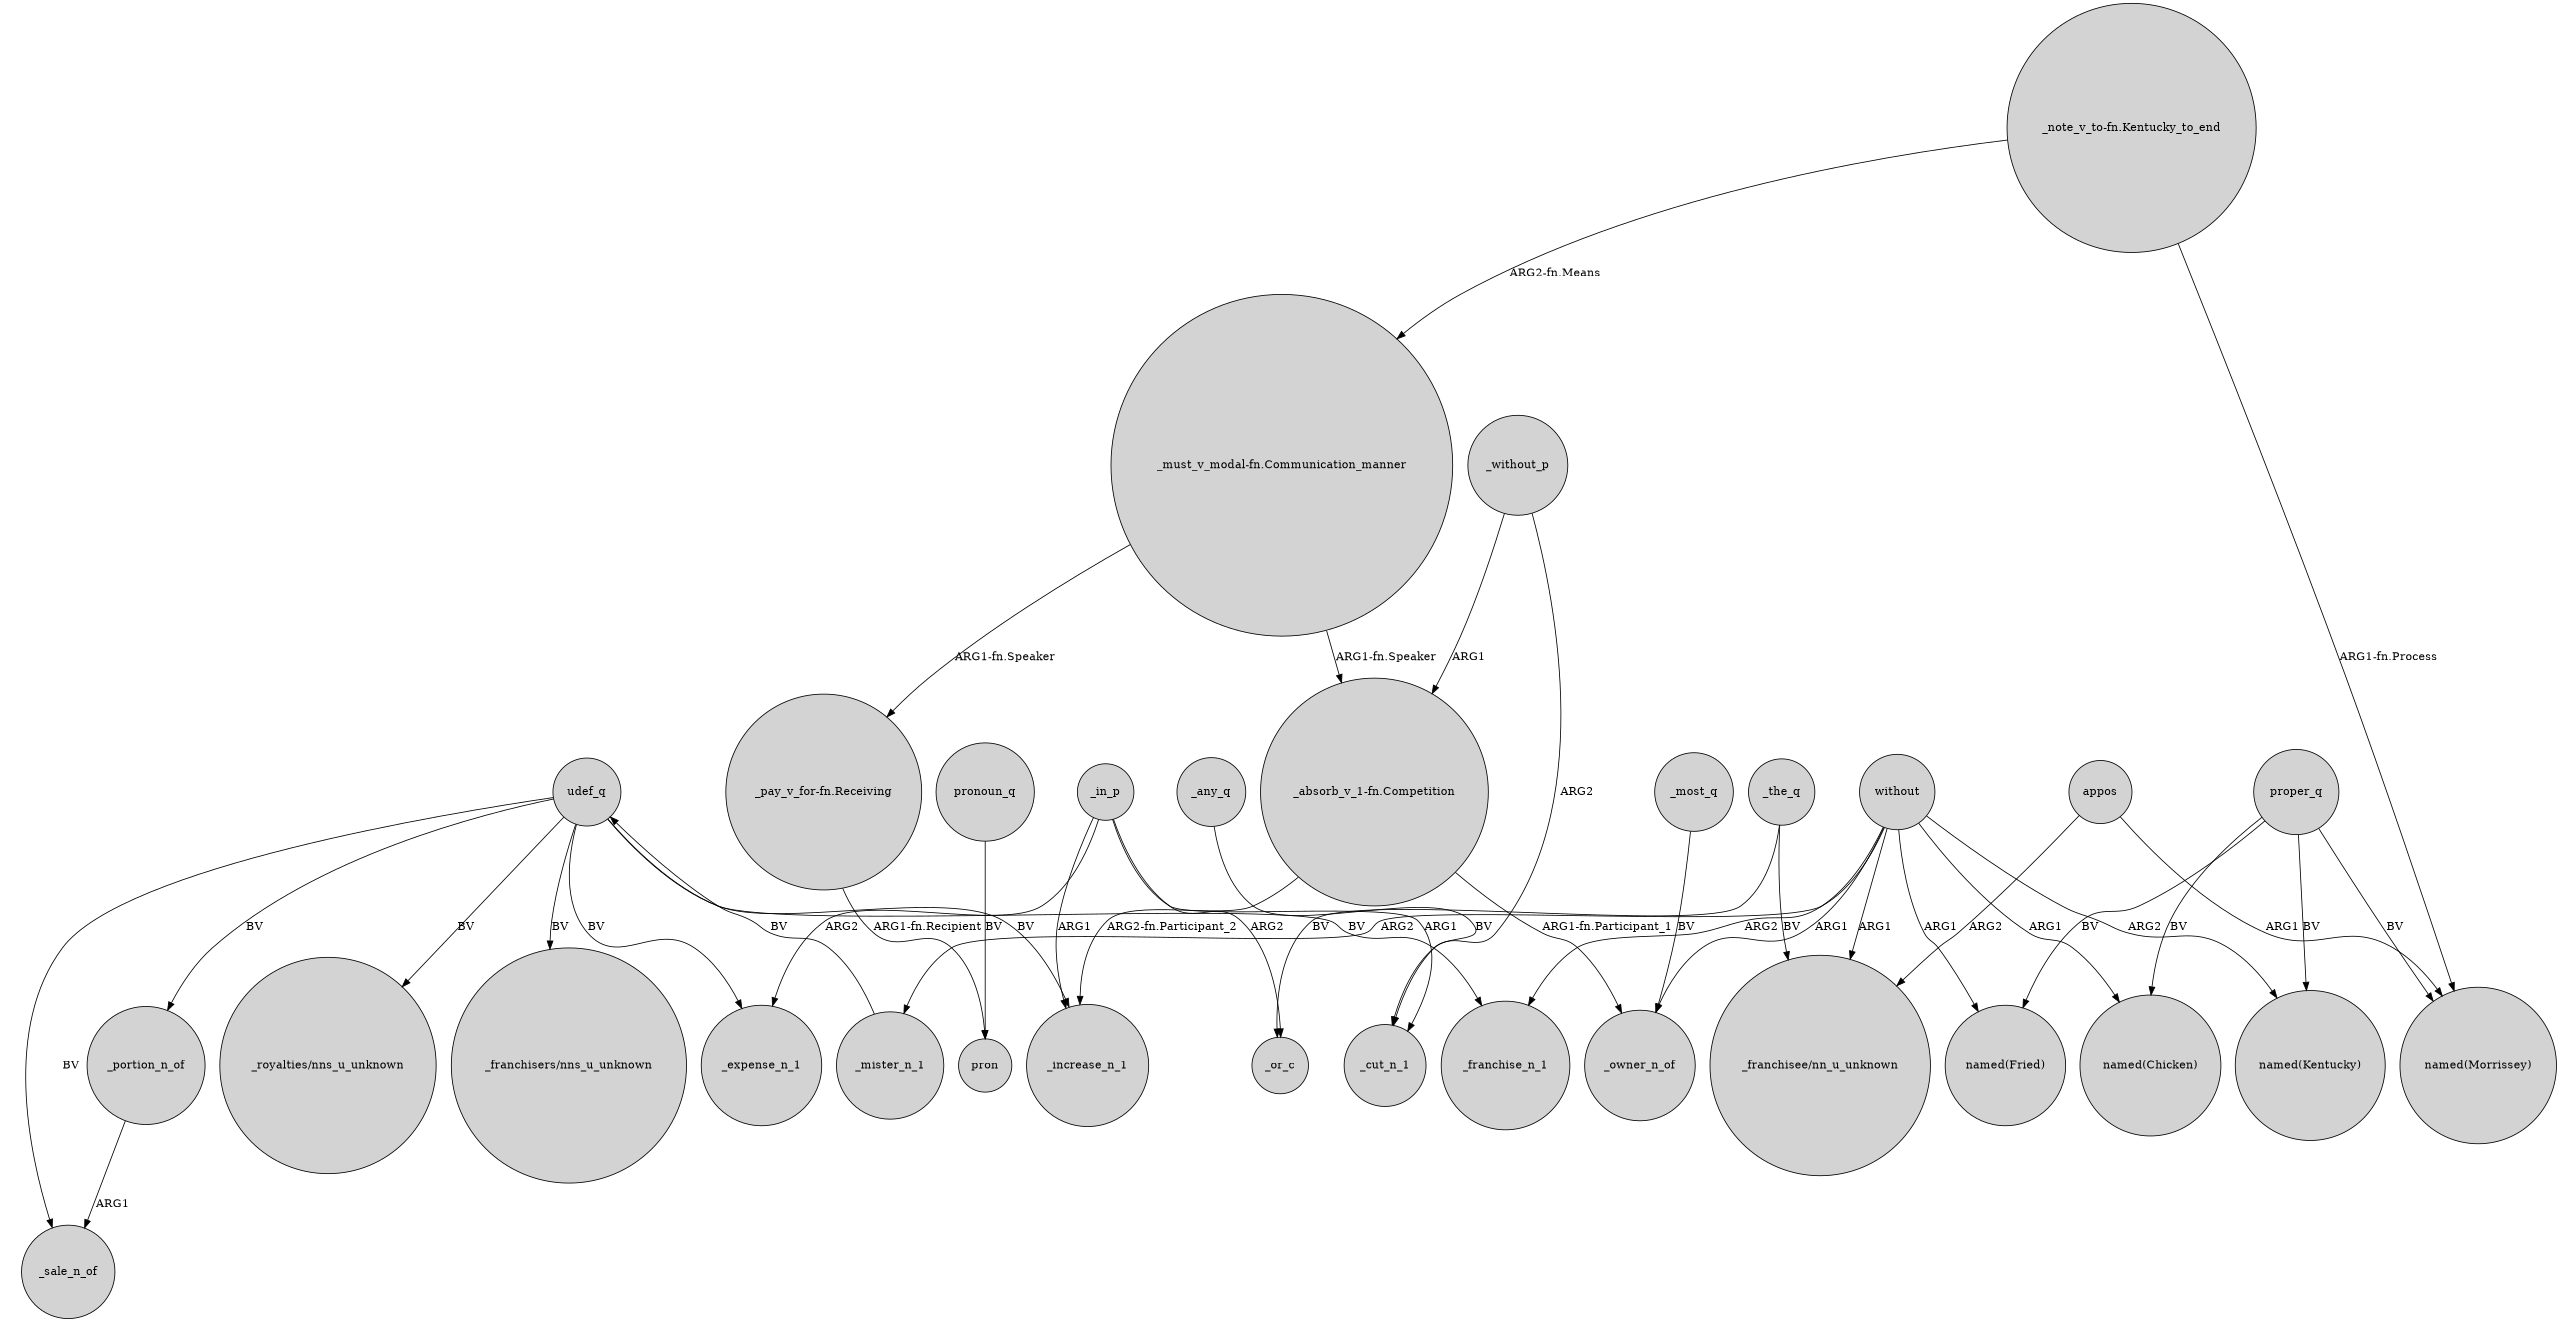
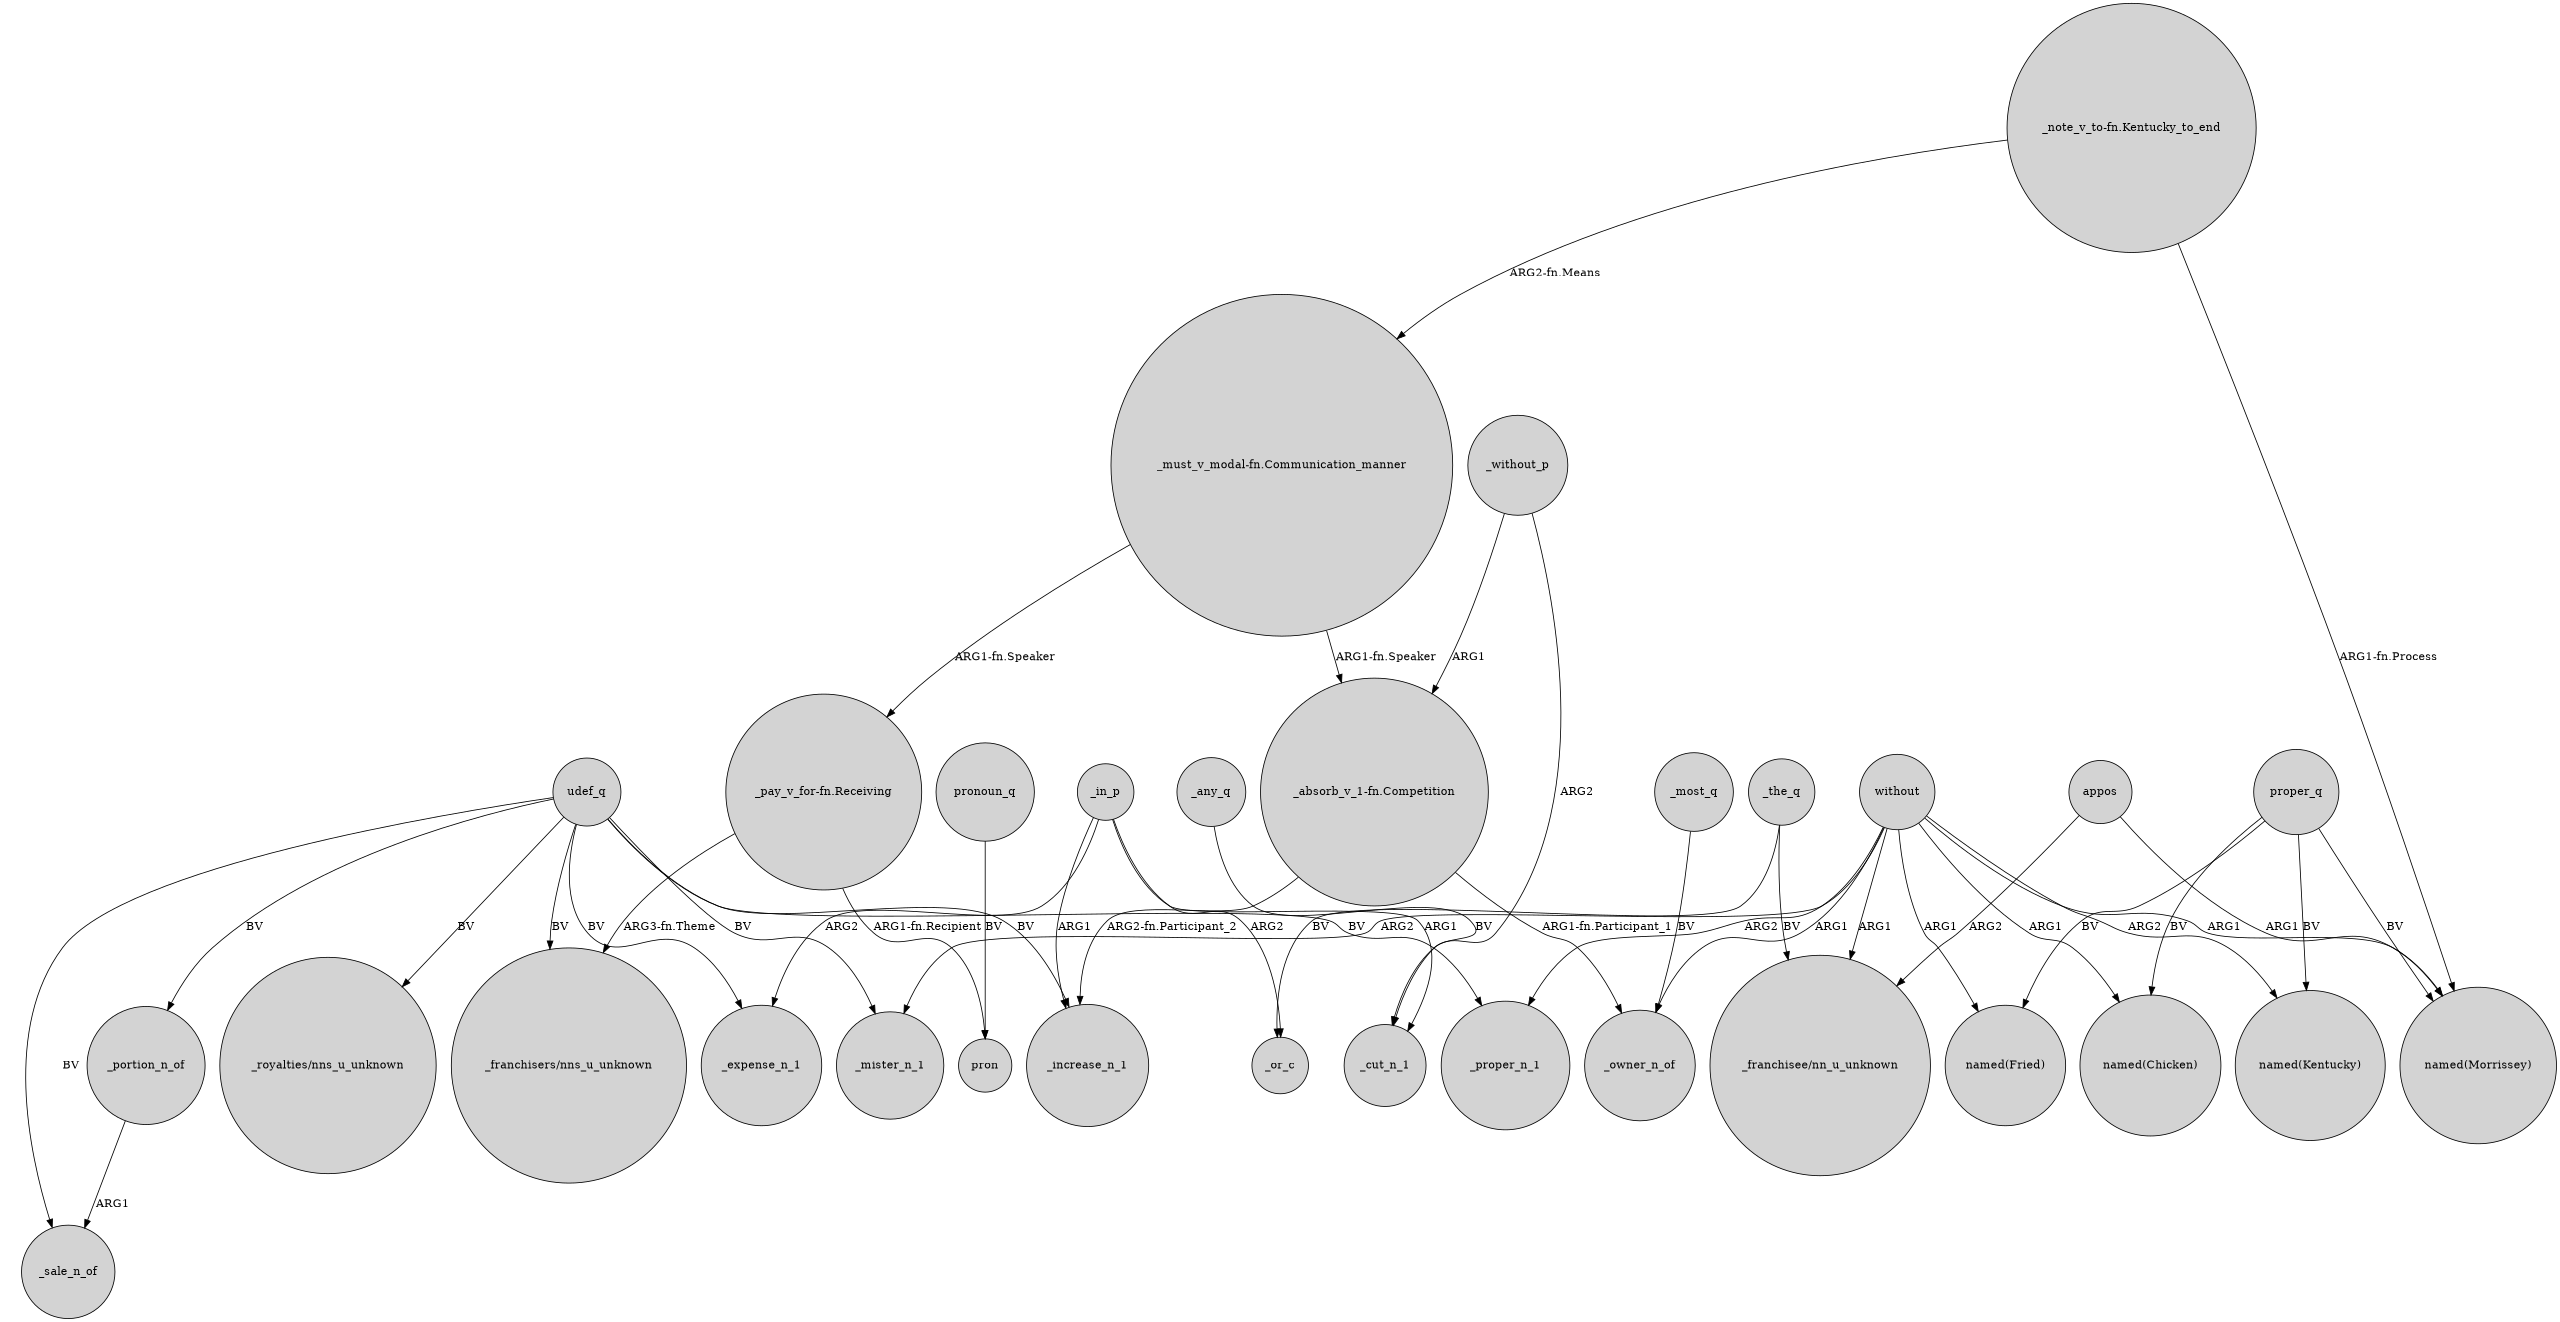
none -> (664, 881)
none -> (2178, 918)
(750, 920) -> (735, 933)
(1506, 1065) -> (1506, 1065)
